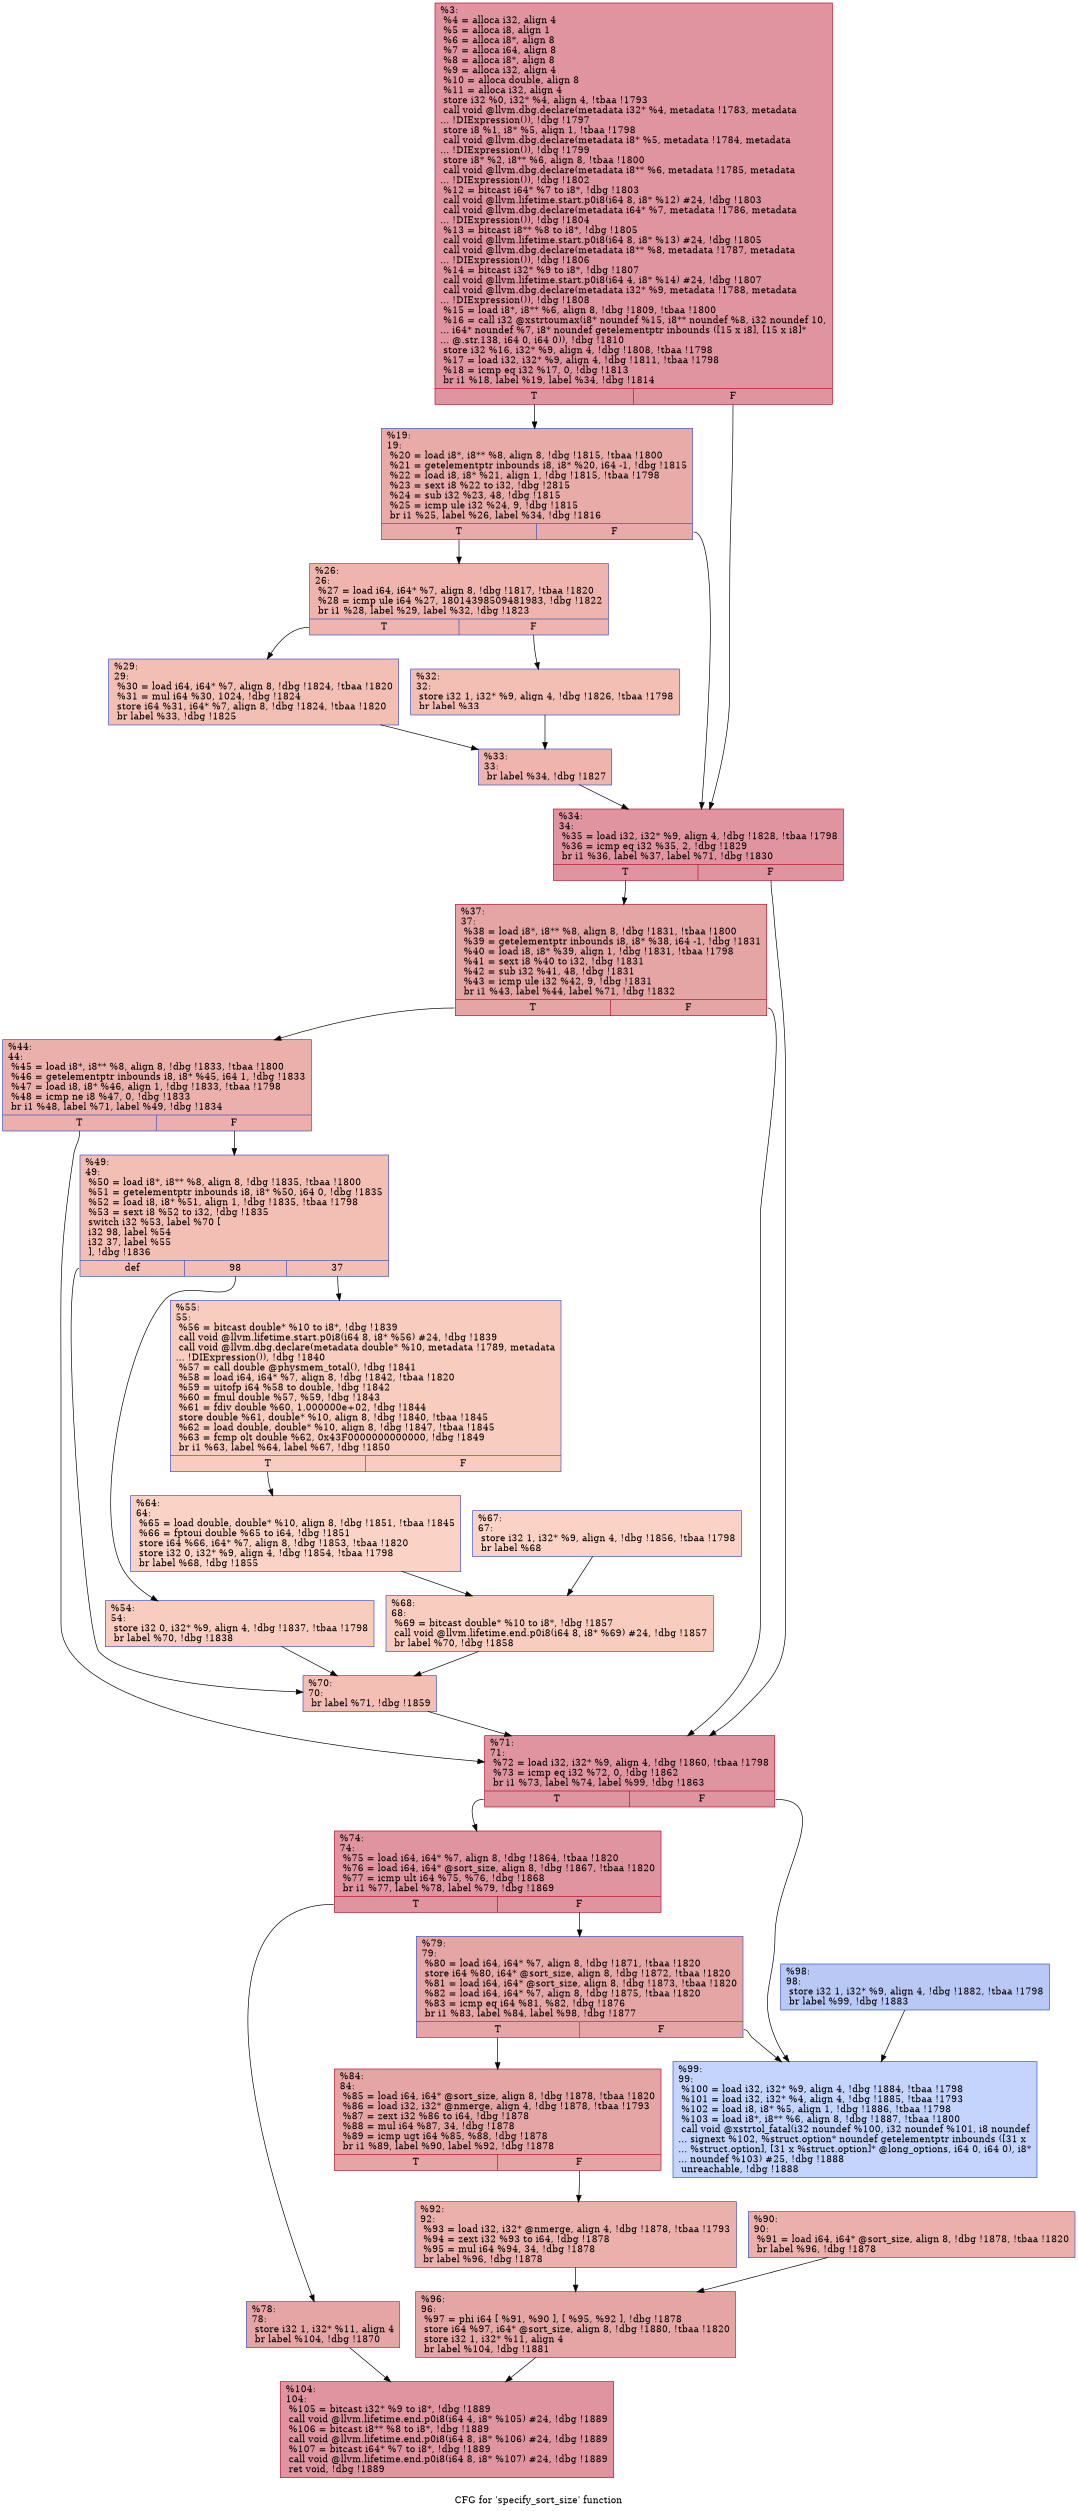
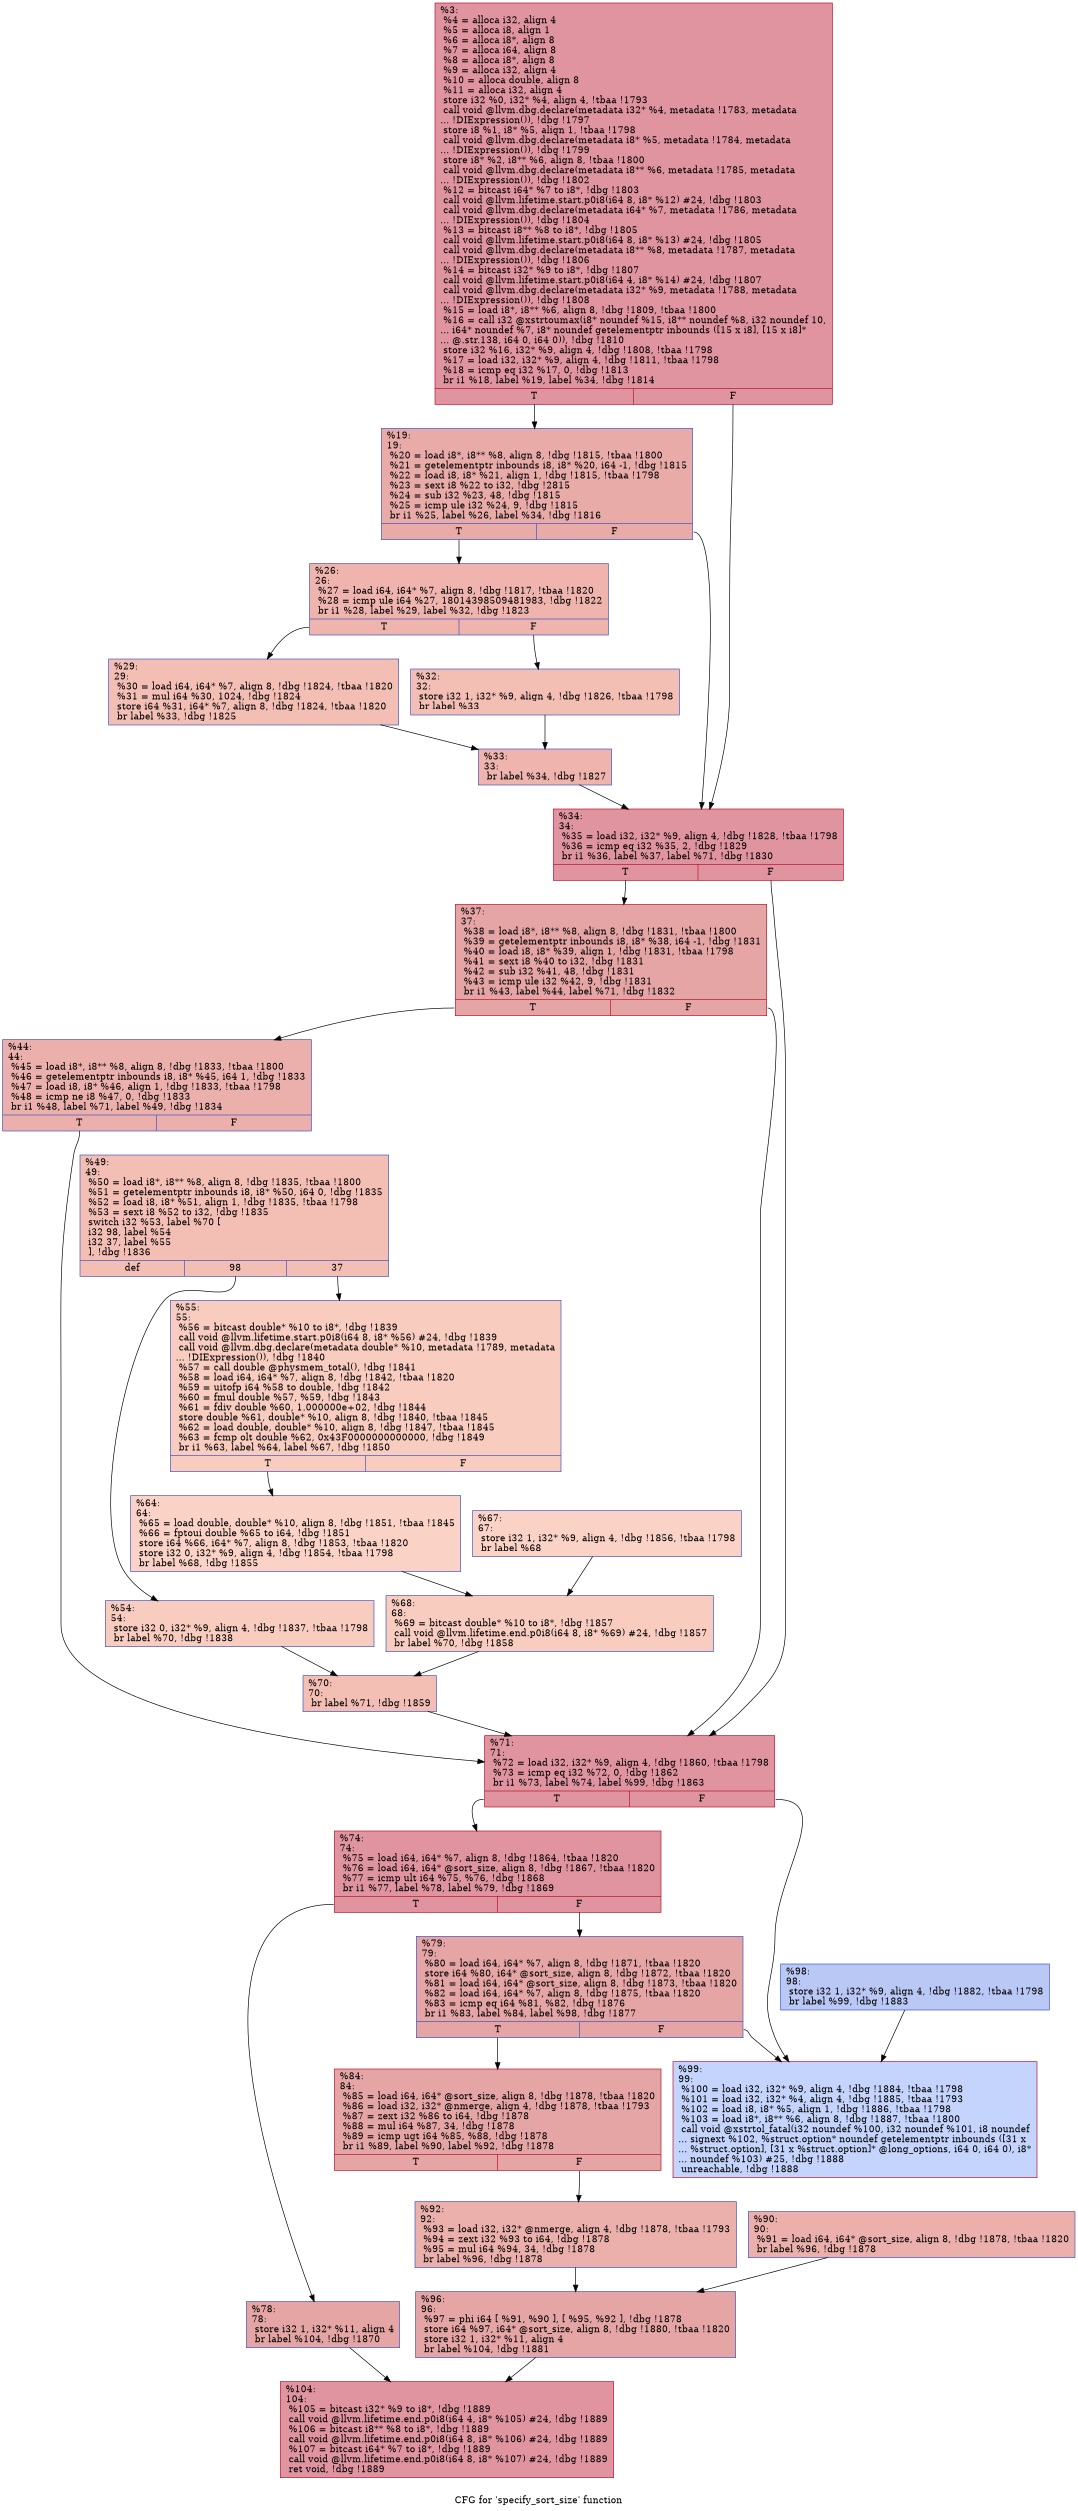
(234, 1140) -> none
(85, 1562) -> none
(855, 2120) -> (855, 2120)
